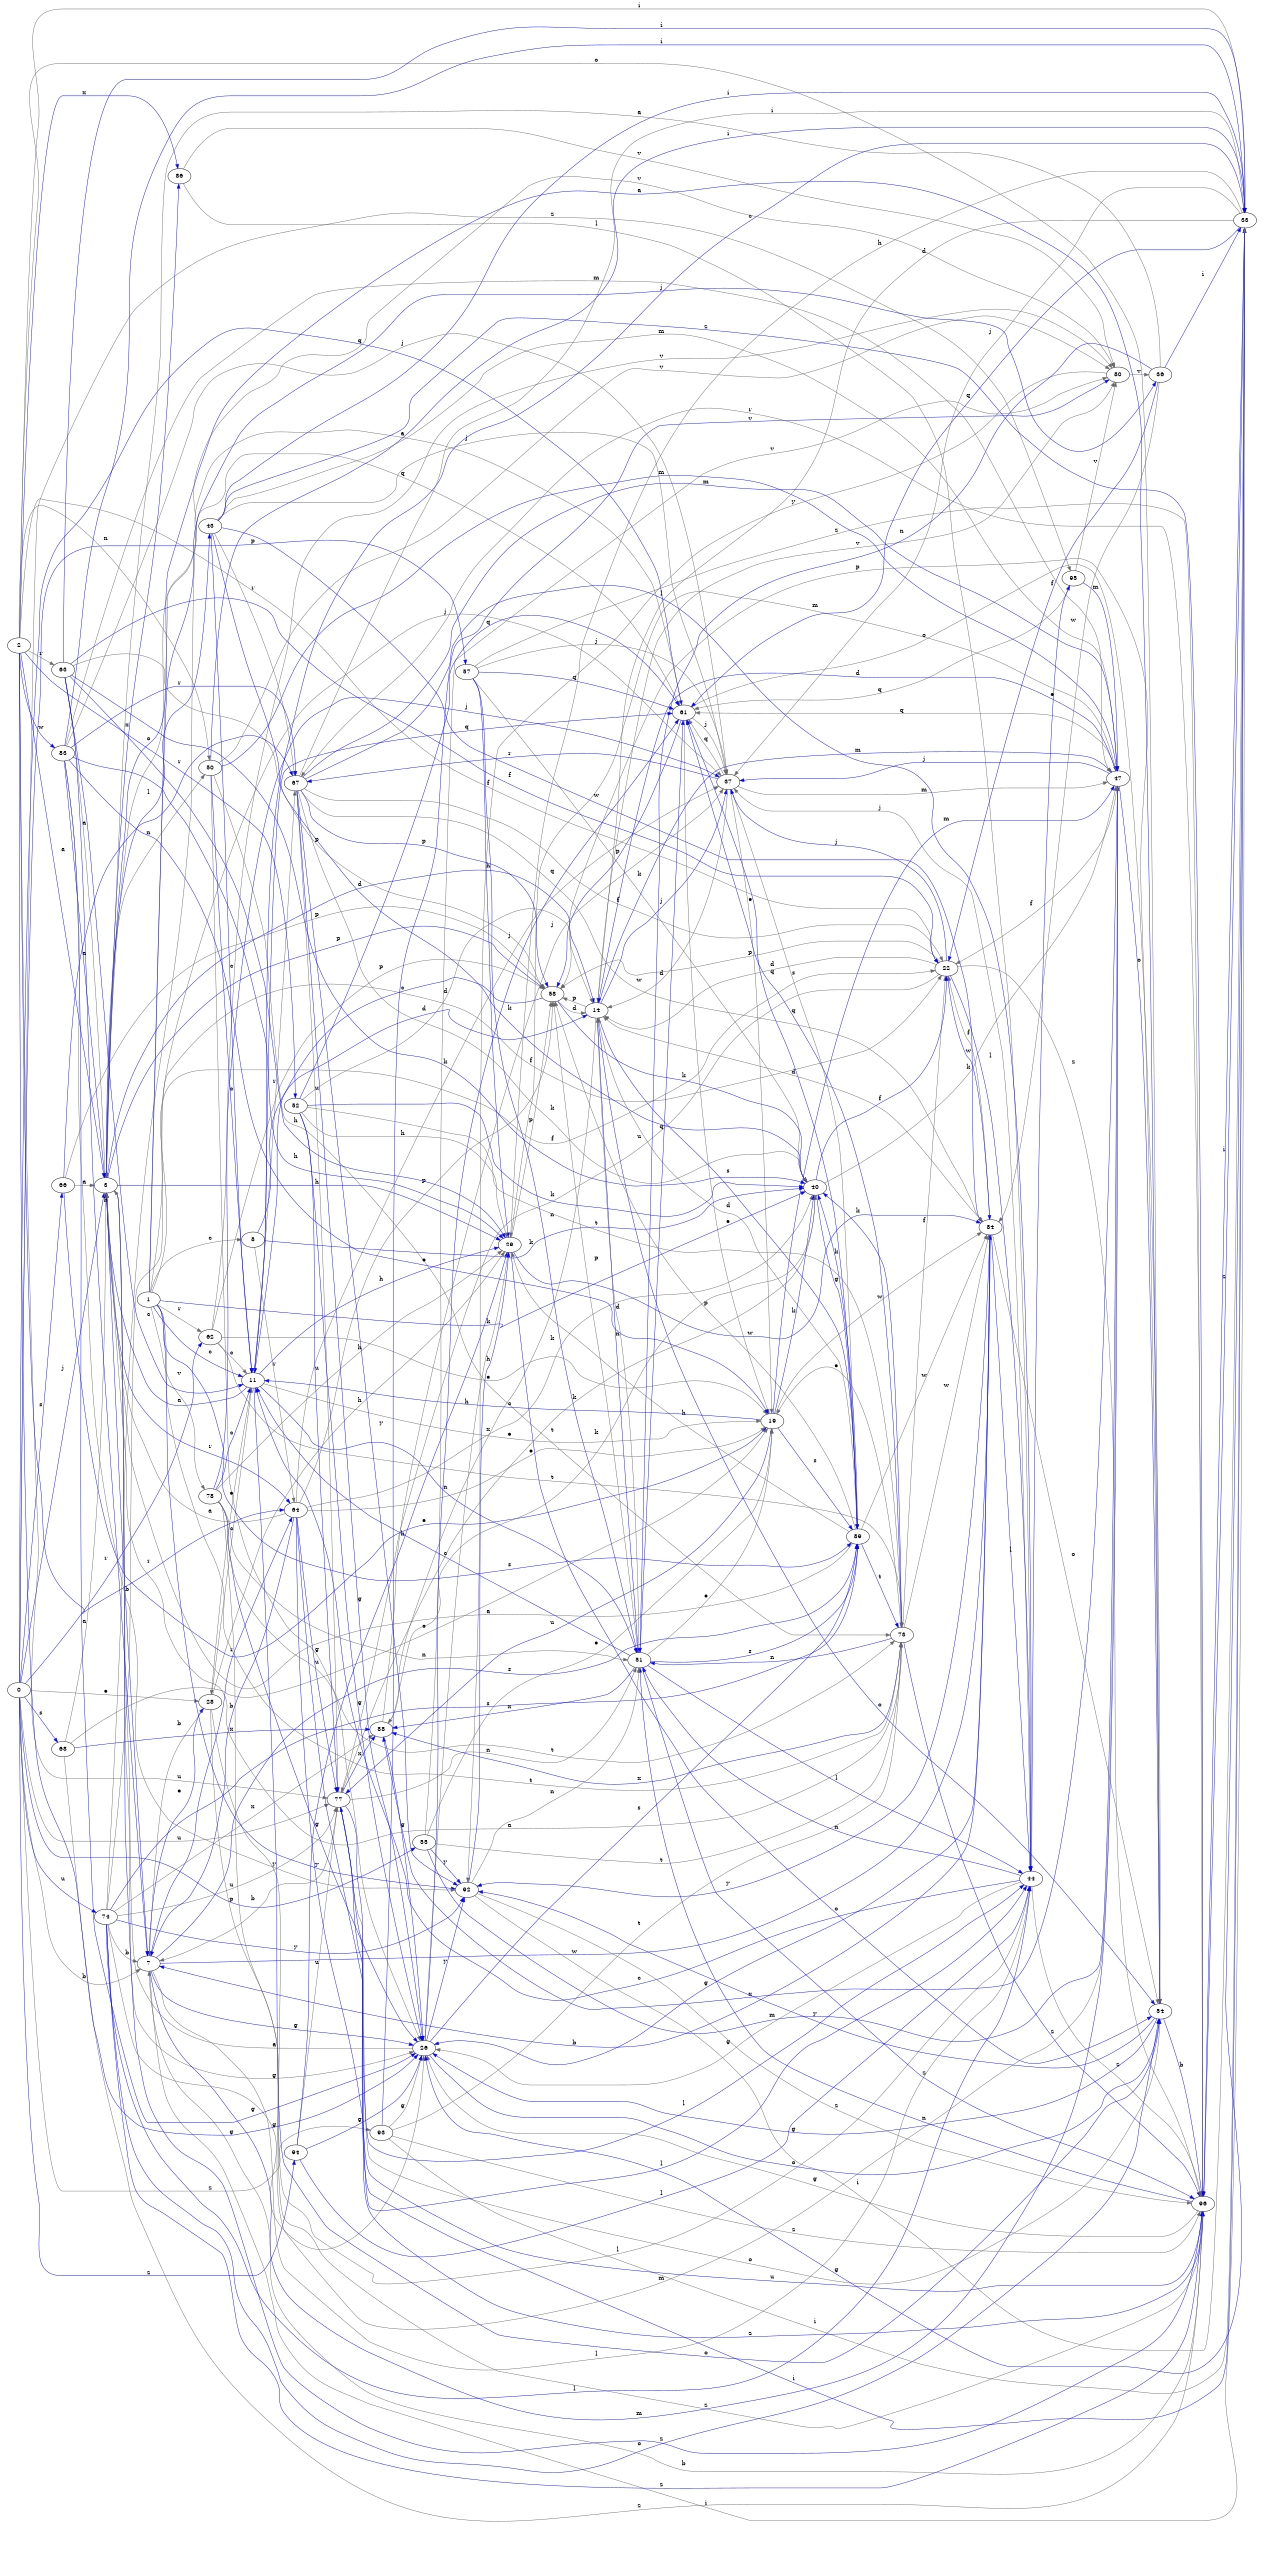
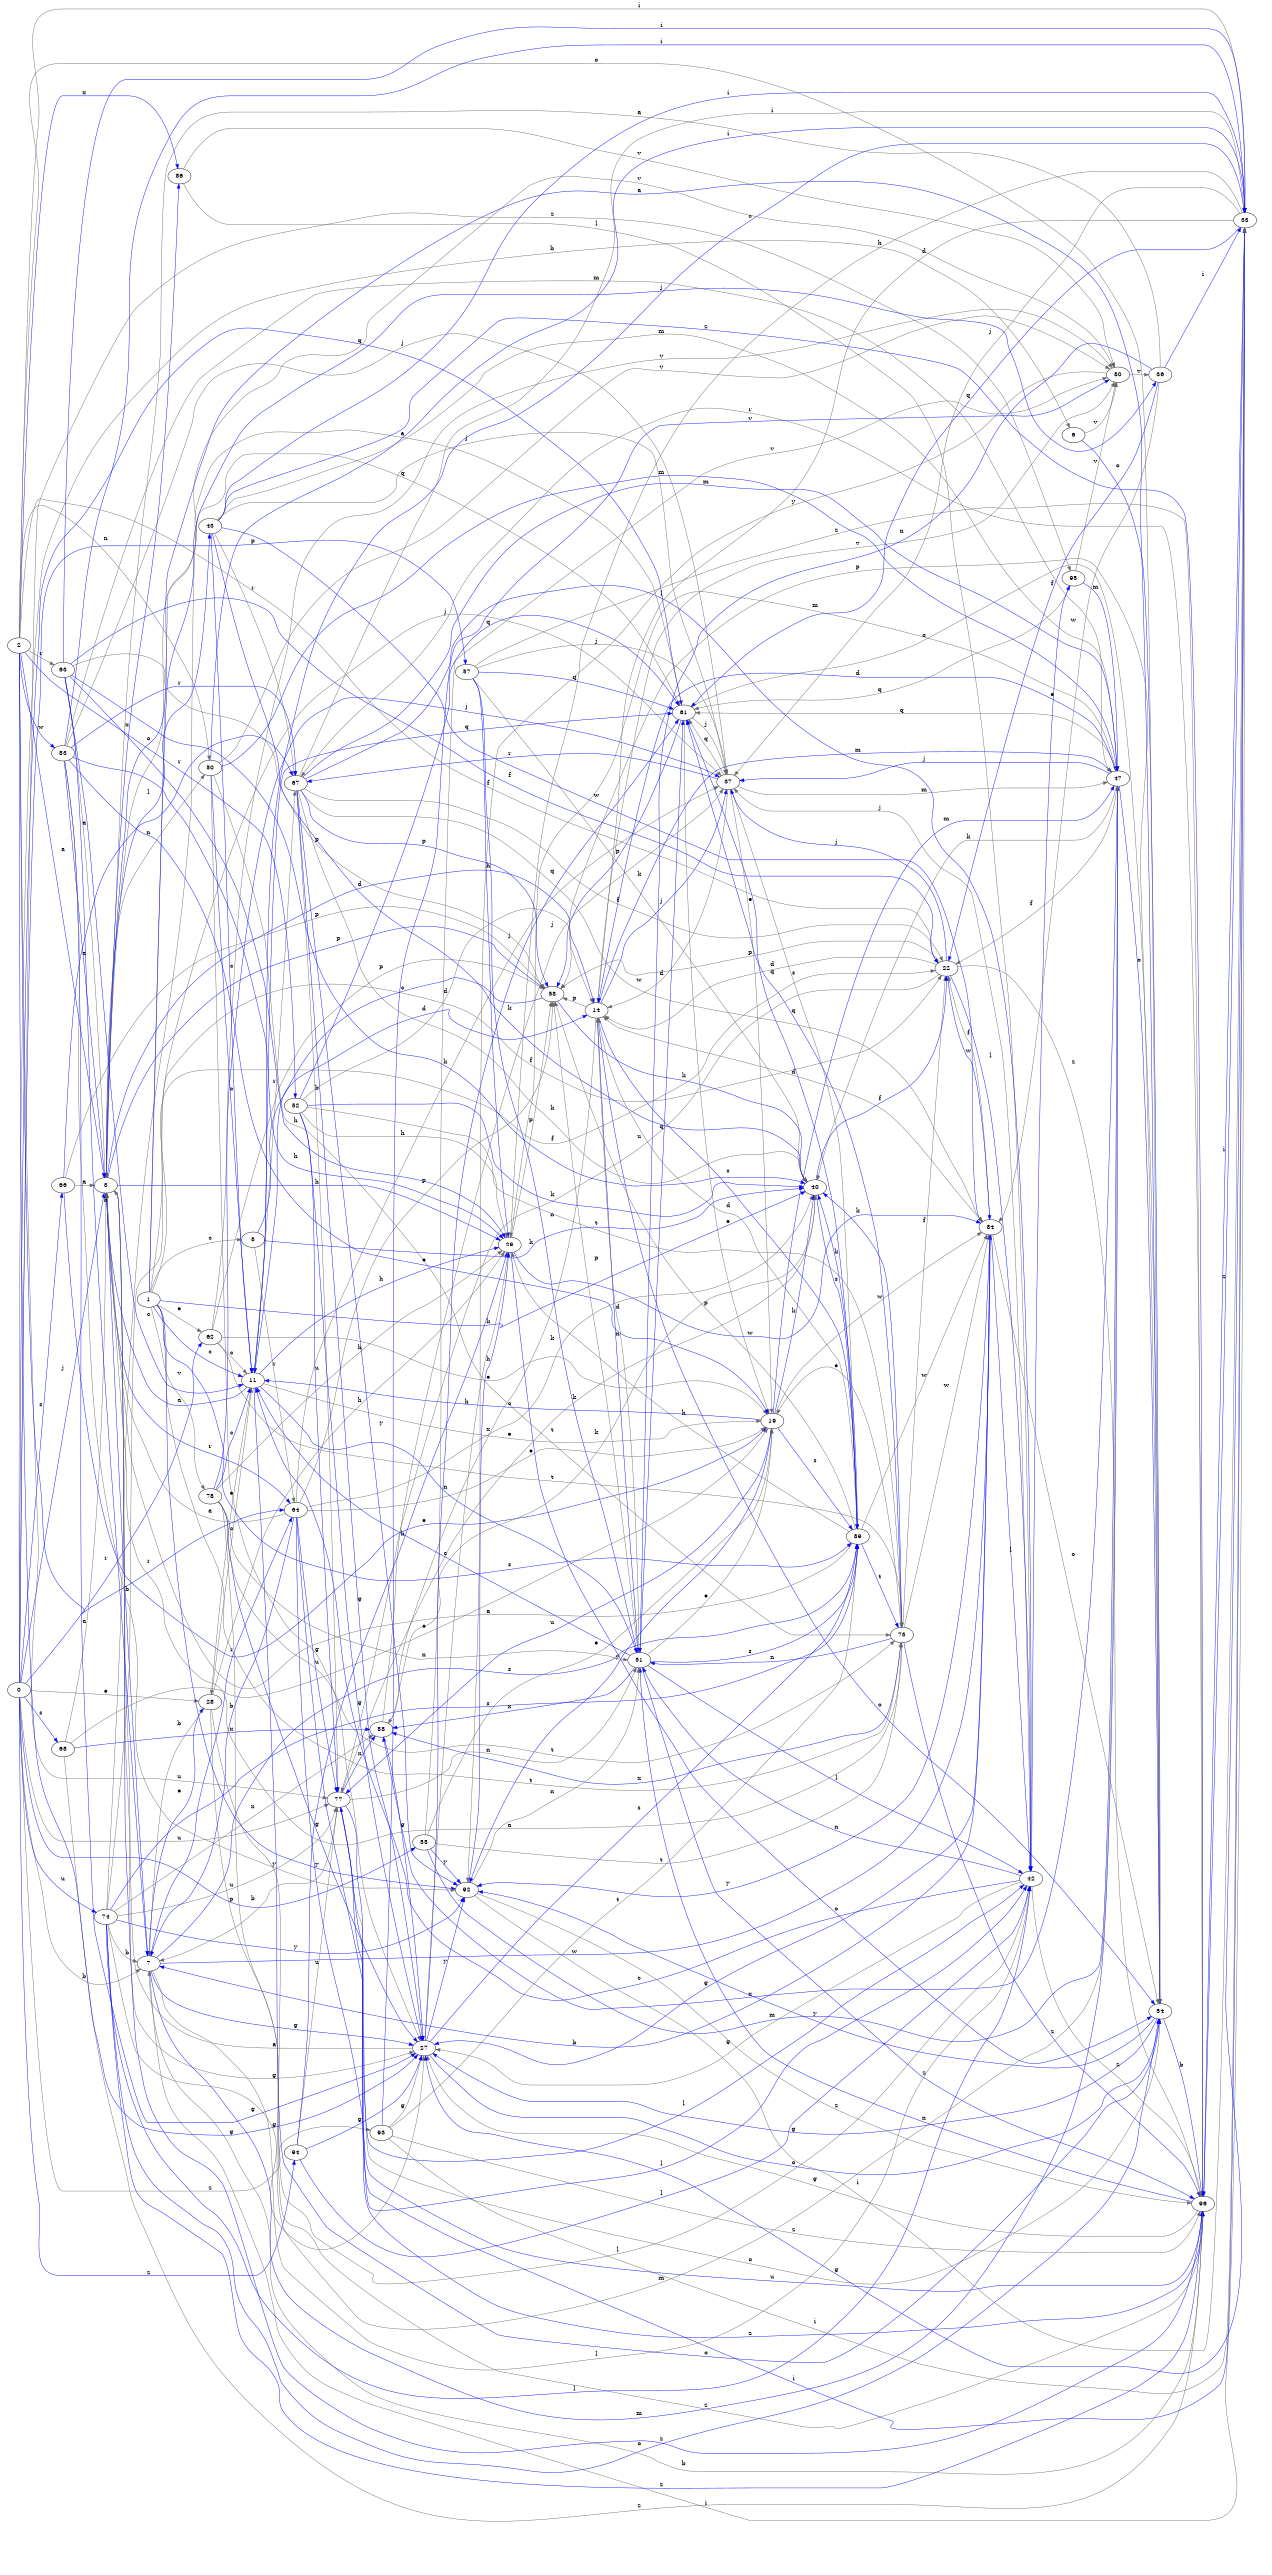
none -> (1074, 435)
(568, 1010) -> none
(1002, 1012) -> (915, 918)
(317, 1088) -> (317, 1088)
(837, 1279) -> (837, 1279)
(179, 1309) -> (179, 1309)
none -> (617, 1666)
(1031, 1879) -> (1031, 1879)
(669, 1912) -> (653, 1876)
(424, 2048) -> (424, 2048)
